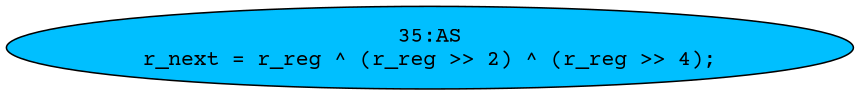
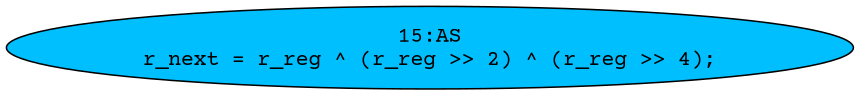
(430, 48) -> (430, 48)
